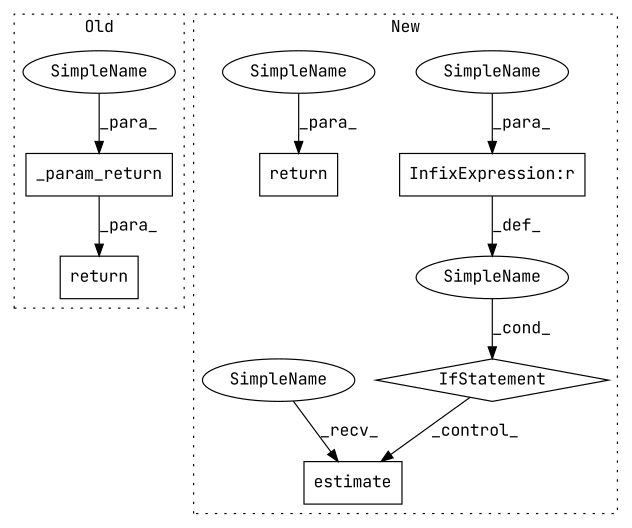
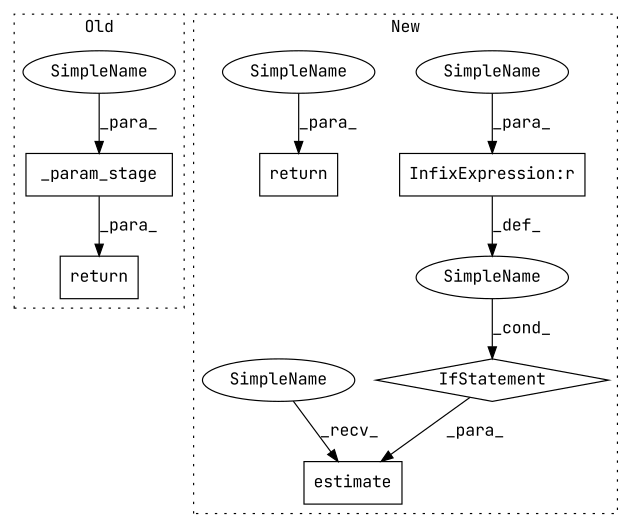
(99, 175) -> (99, 175)
(475, 431) -> (475, 431)
